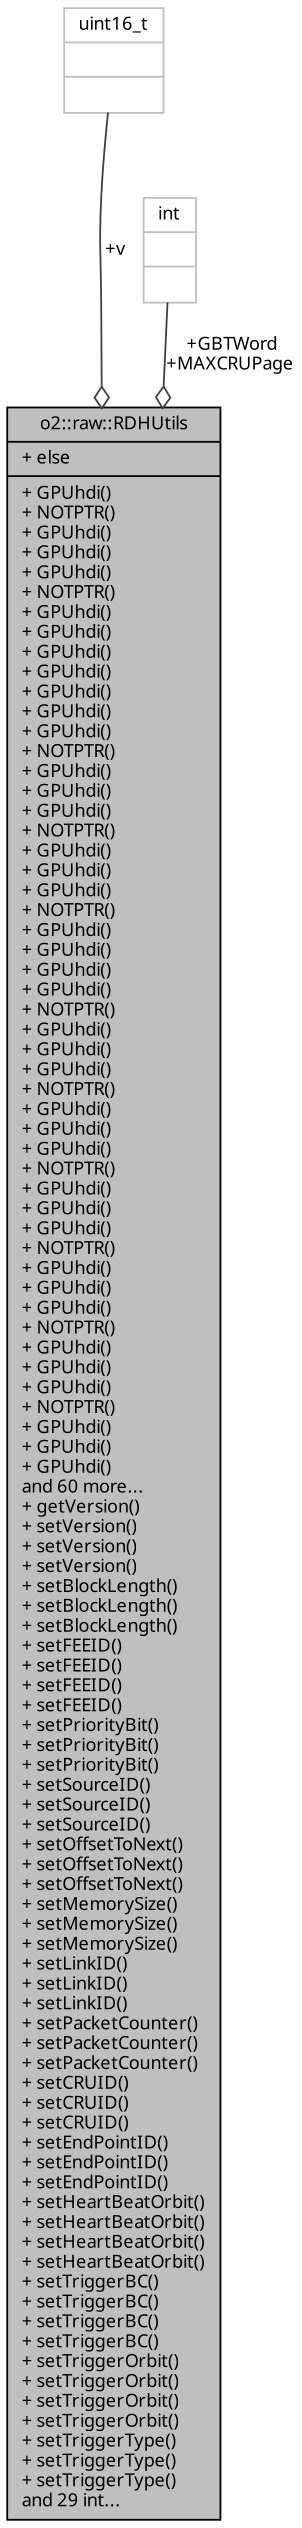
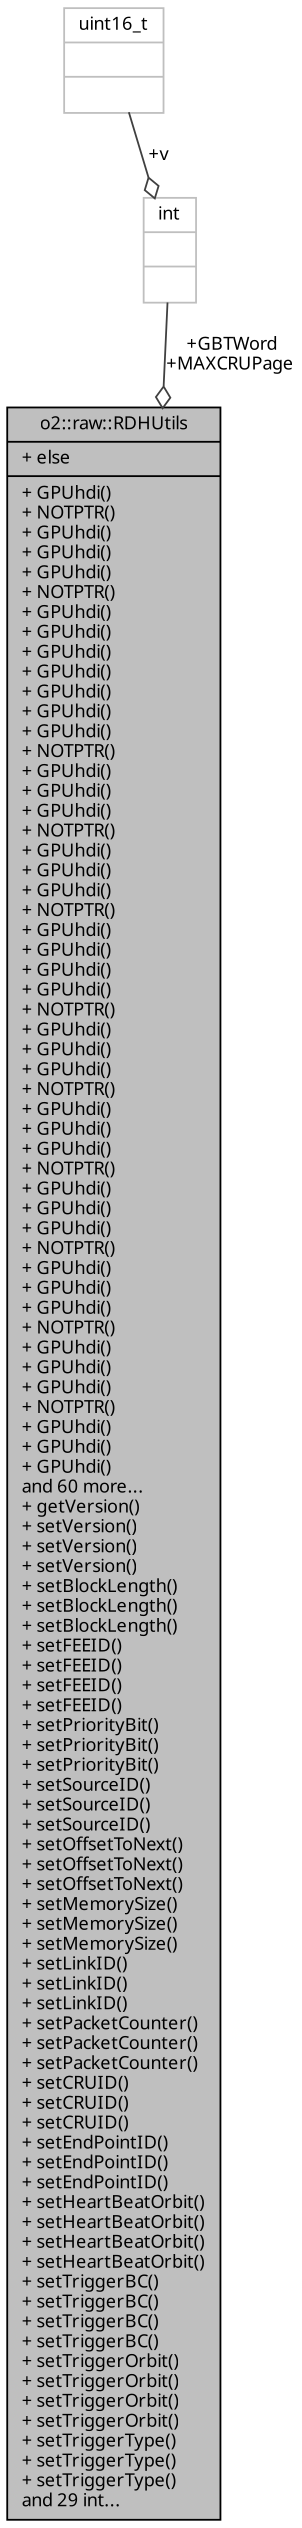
(100, 249) -> (139, 145)
